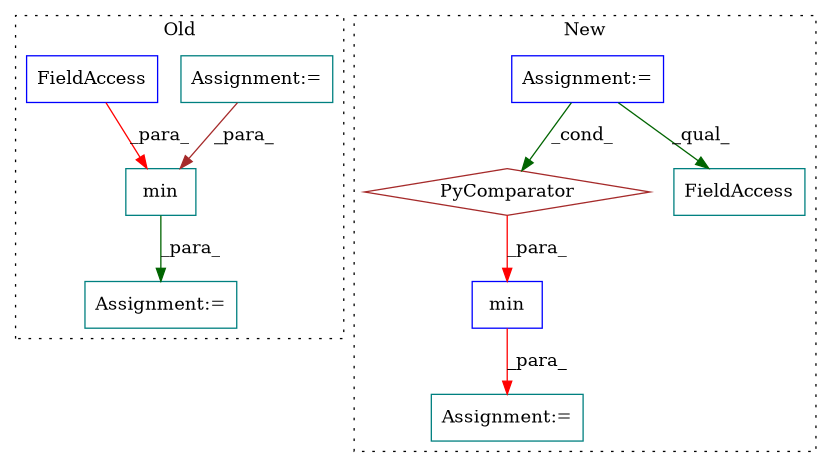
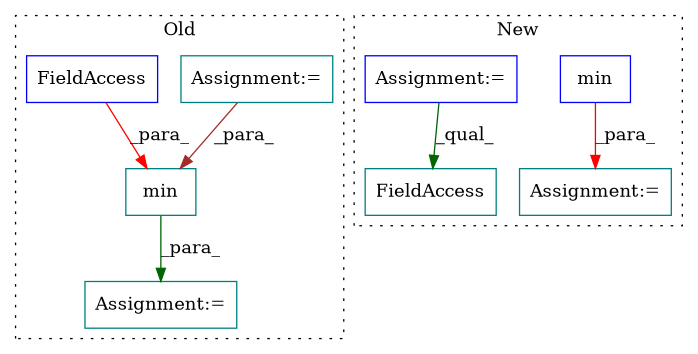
(507, 192) -> none
